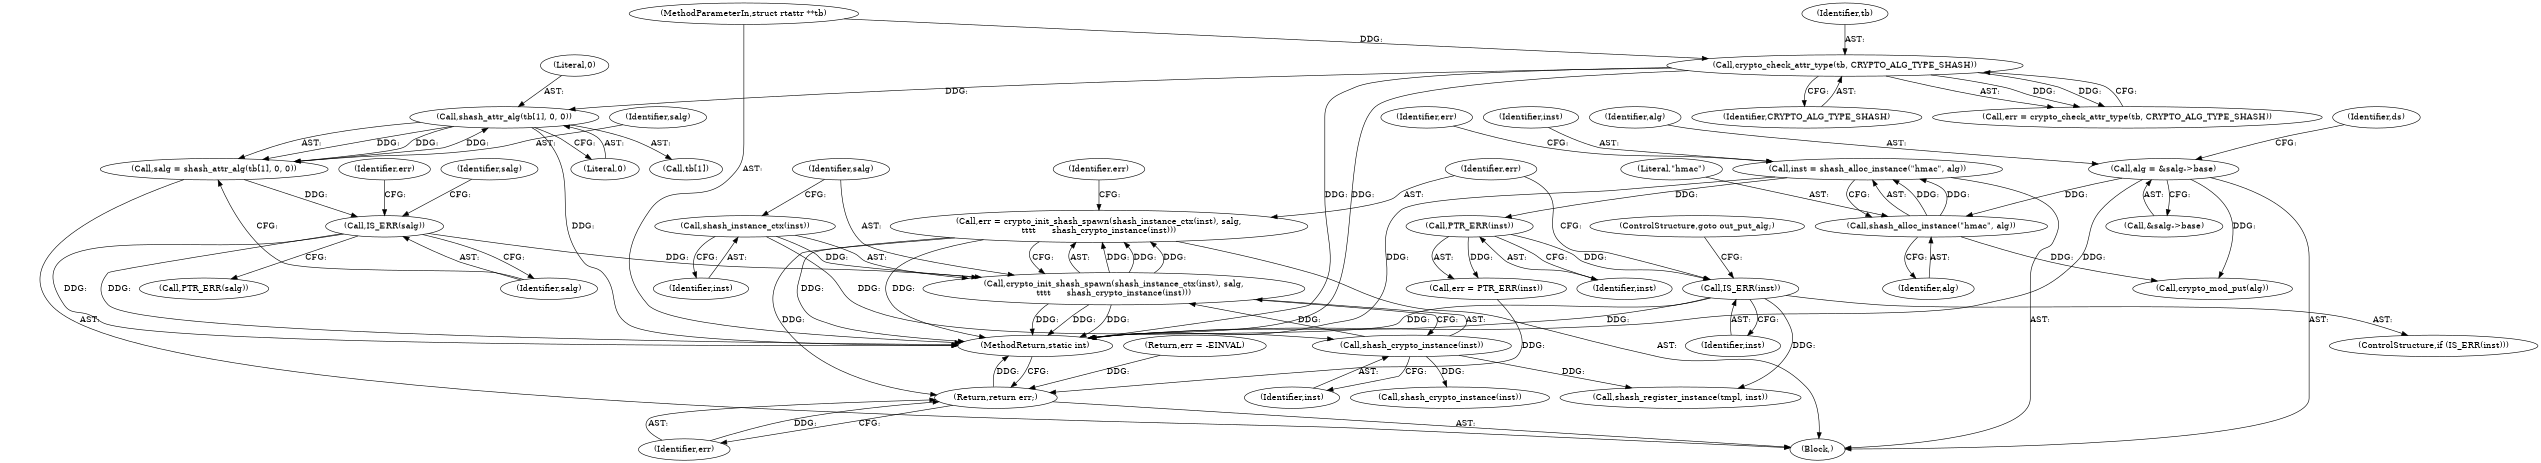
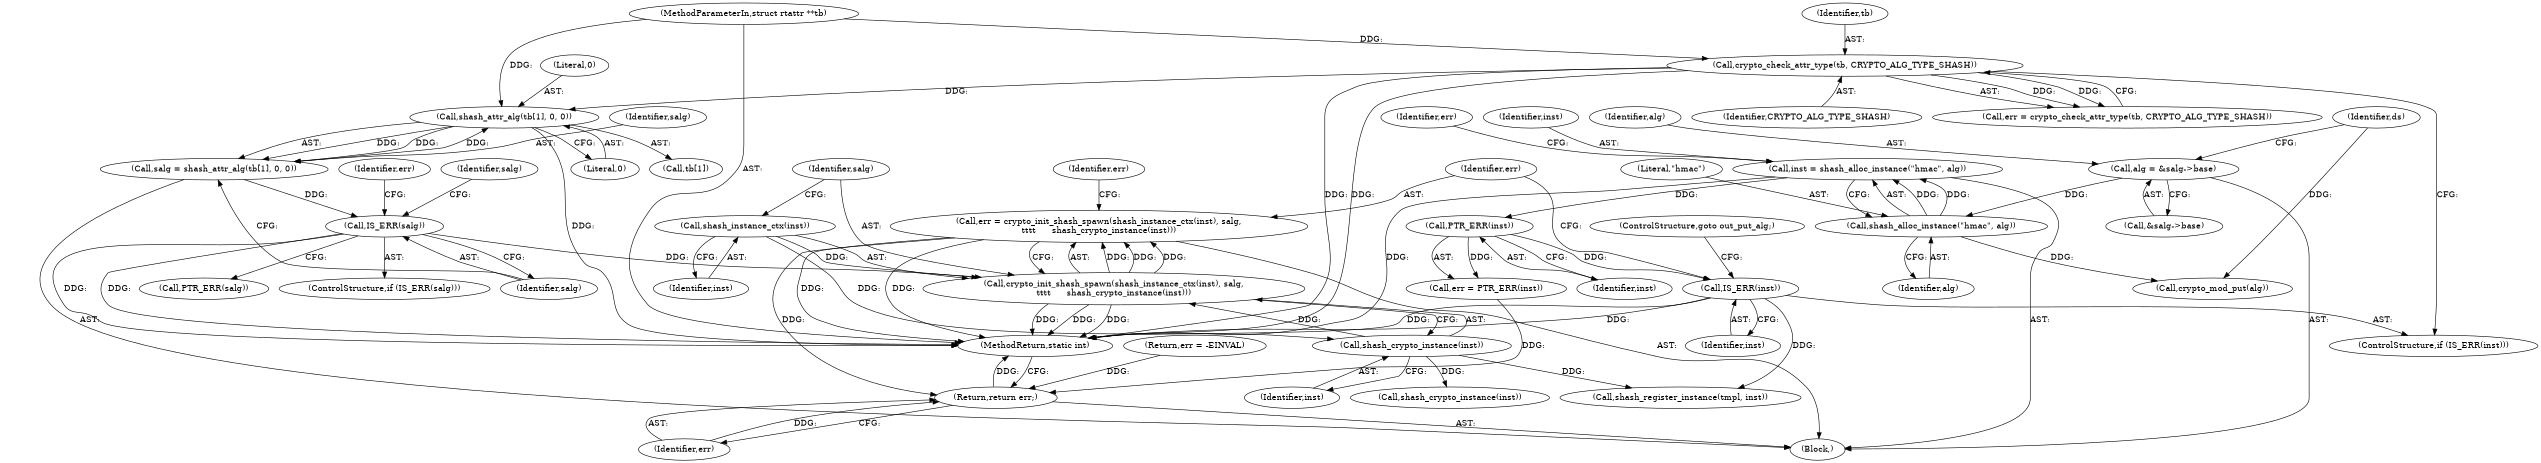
none -> (552, 35)
(1808, 86) -> (2324, 91)
(2231, 217) -> (2299, 202)
none -> (385, 289)
(1646, 324) -> none
